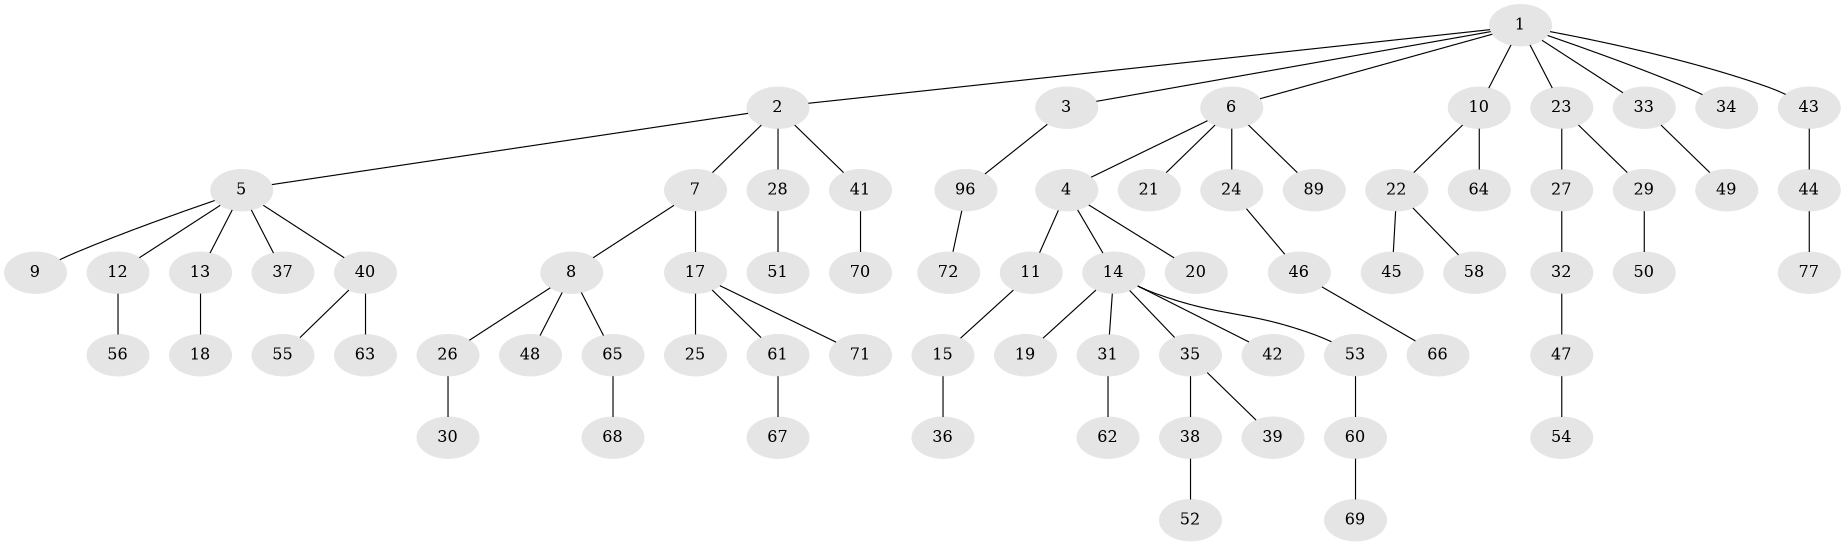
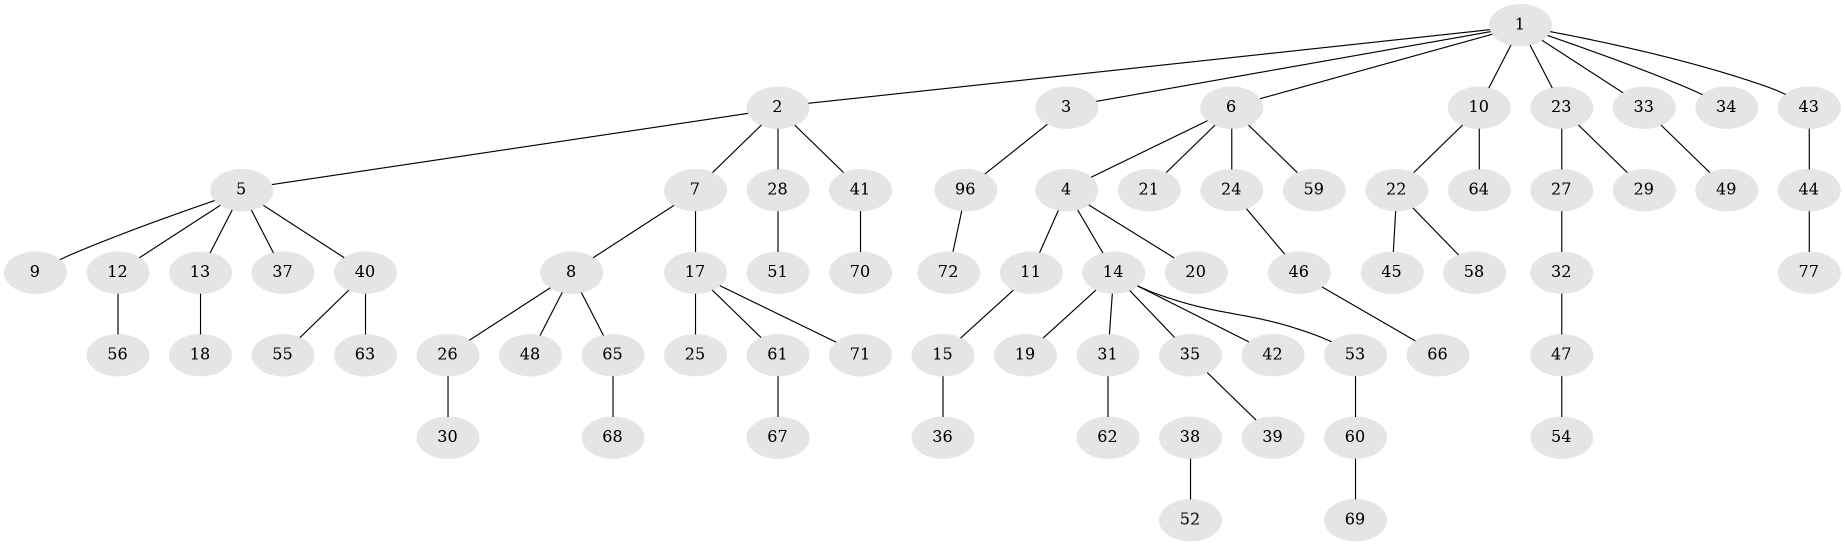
(1314, 190) -> (1314, 190)
(1644, 273) -> none
(1191, 397) -> none
